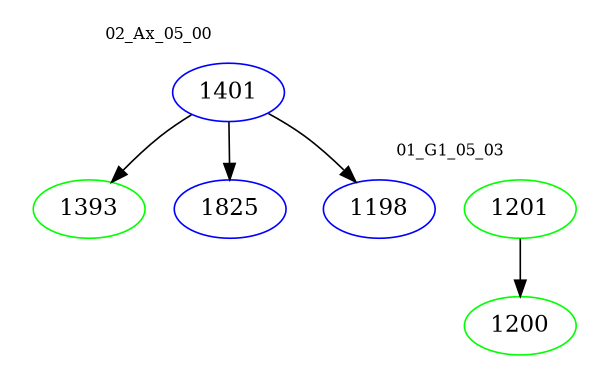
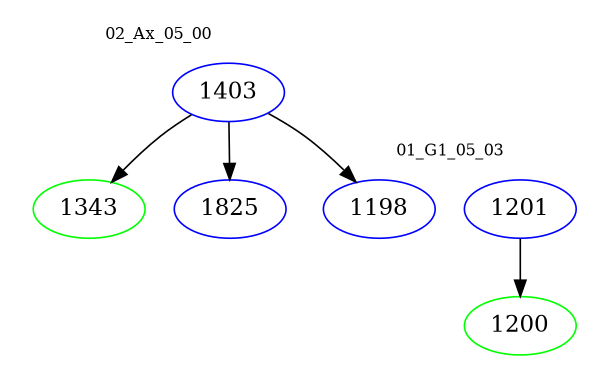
(229, 92) -> (229, 92)
(89, 209) -> (89, 209)
(520, 209) -> (520, 209)
